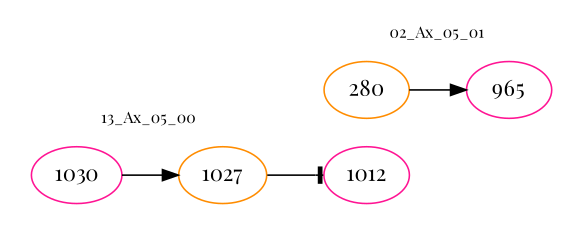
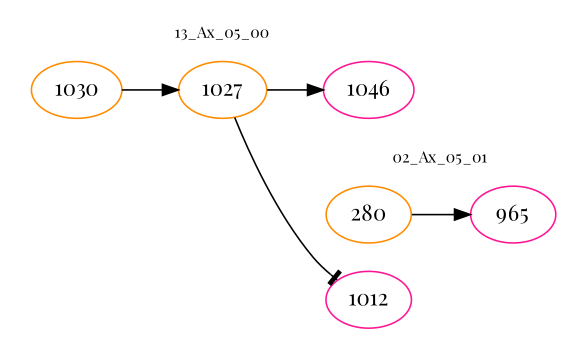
none -> (369, 90)
(77, 175) -> (77, 90)
